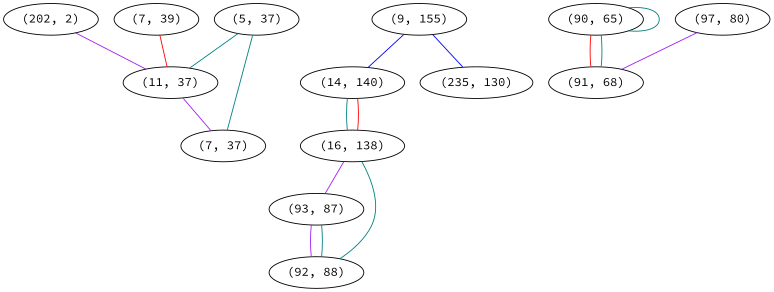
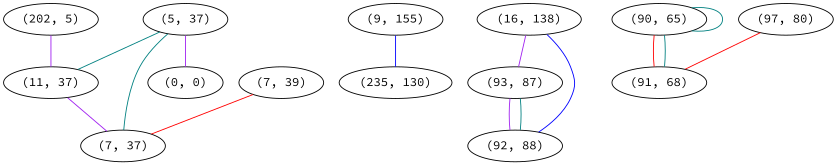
(51, 19) -> (51, 19)
(163, 51) -> (202, 114)
(660, 51) -> (723, 51)
none -> (185, 83)
(353, 83) -> none
(375, 216) -> (574, 86)
